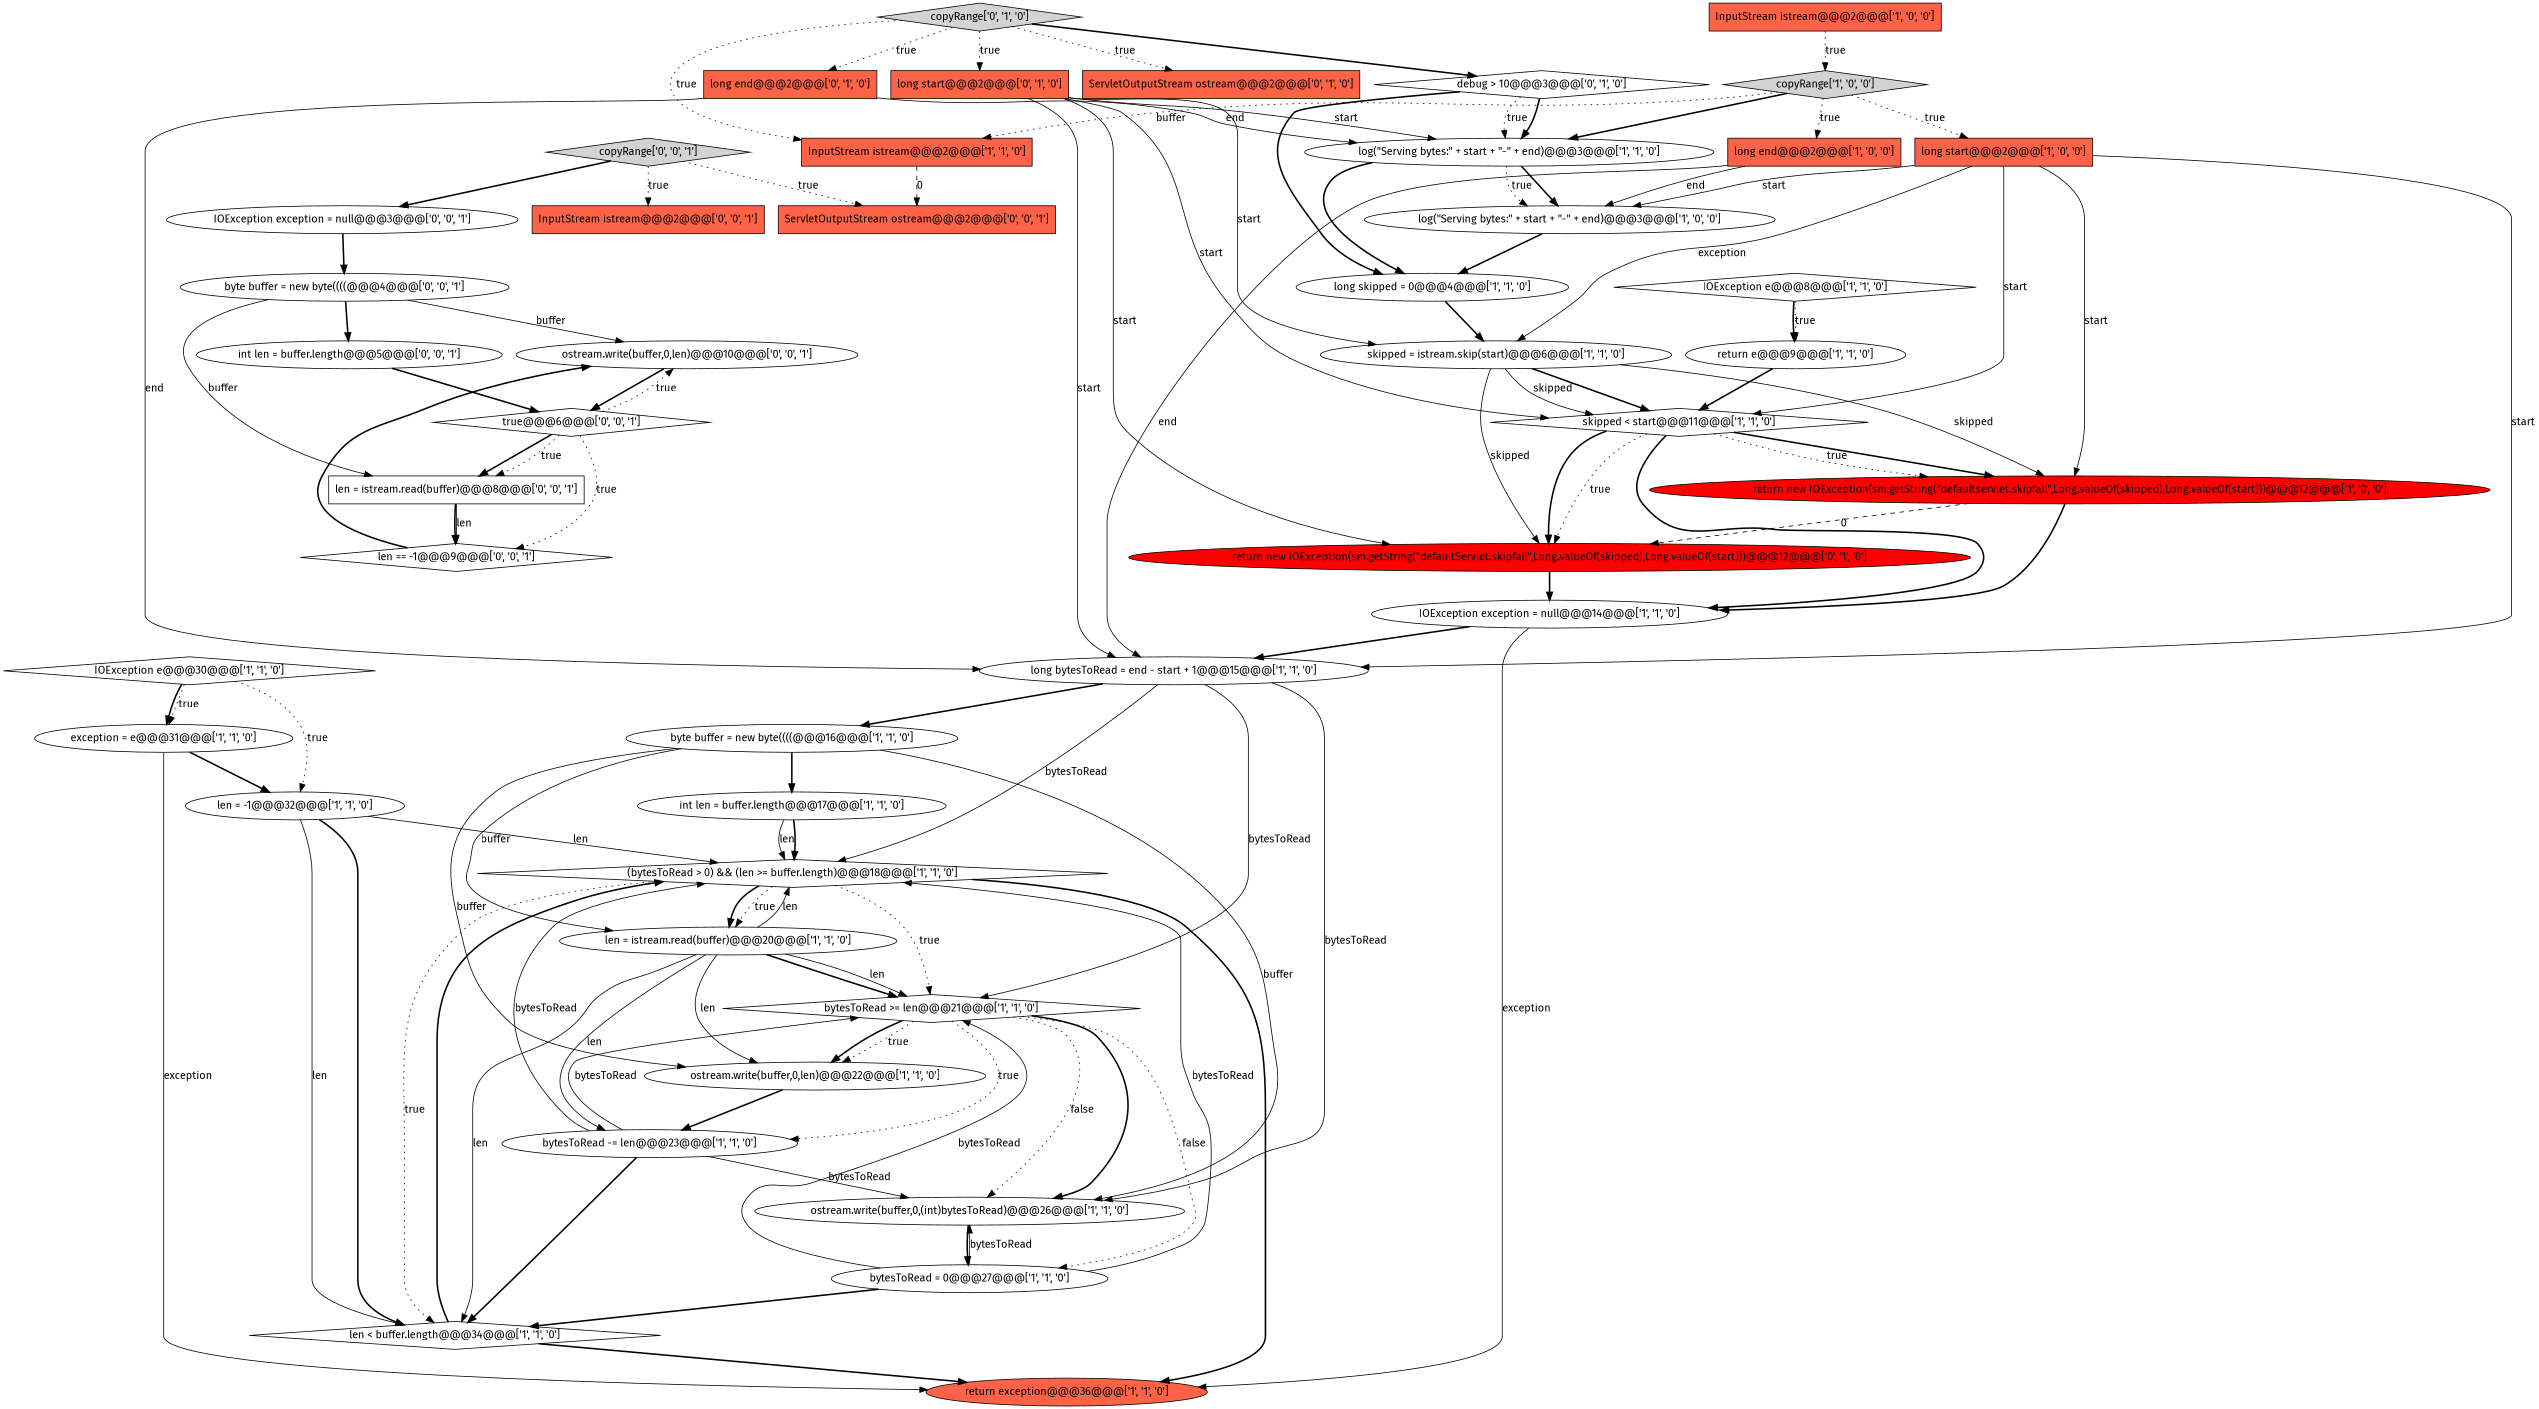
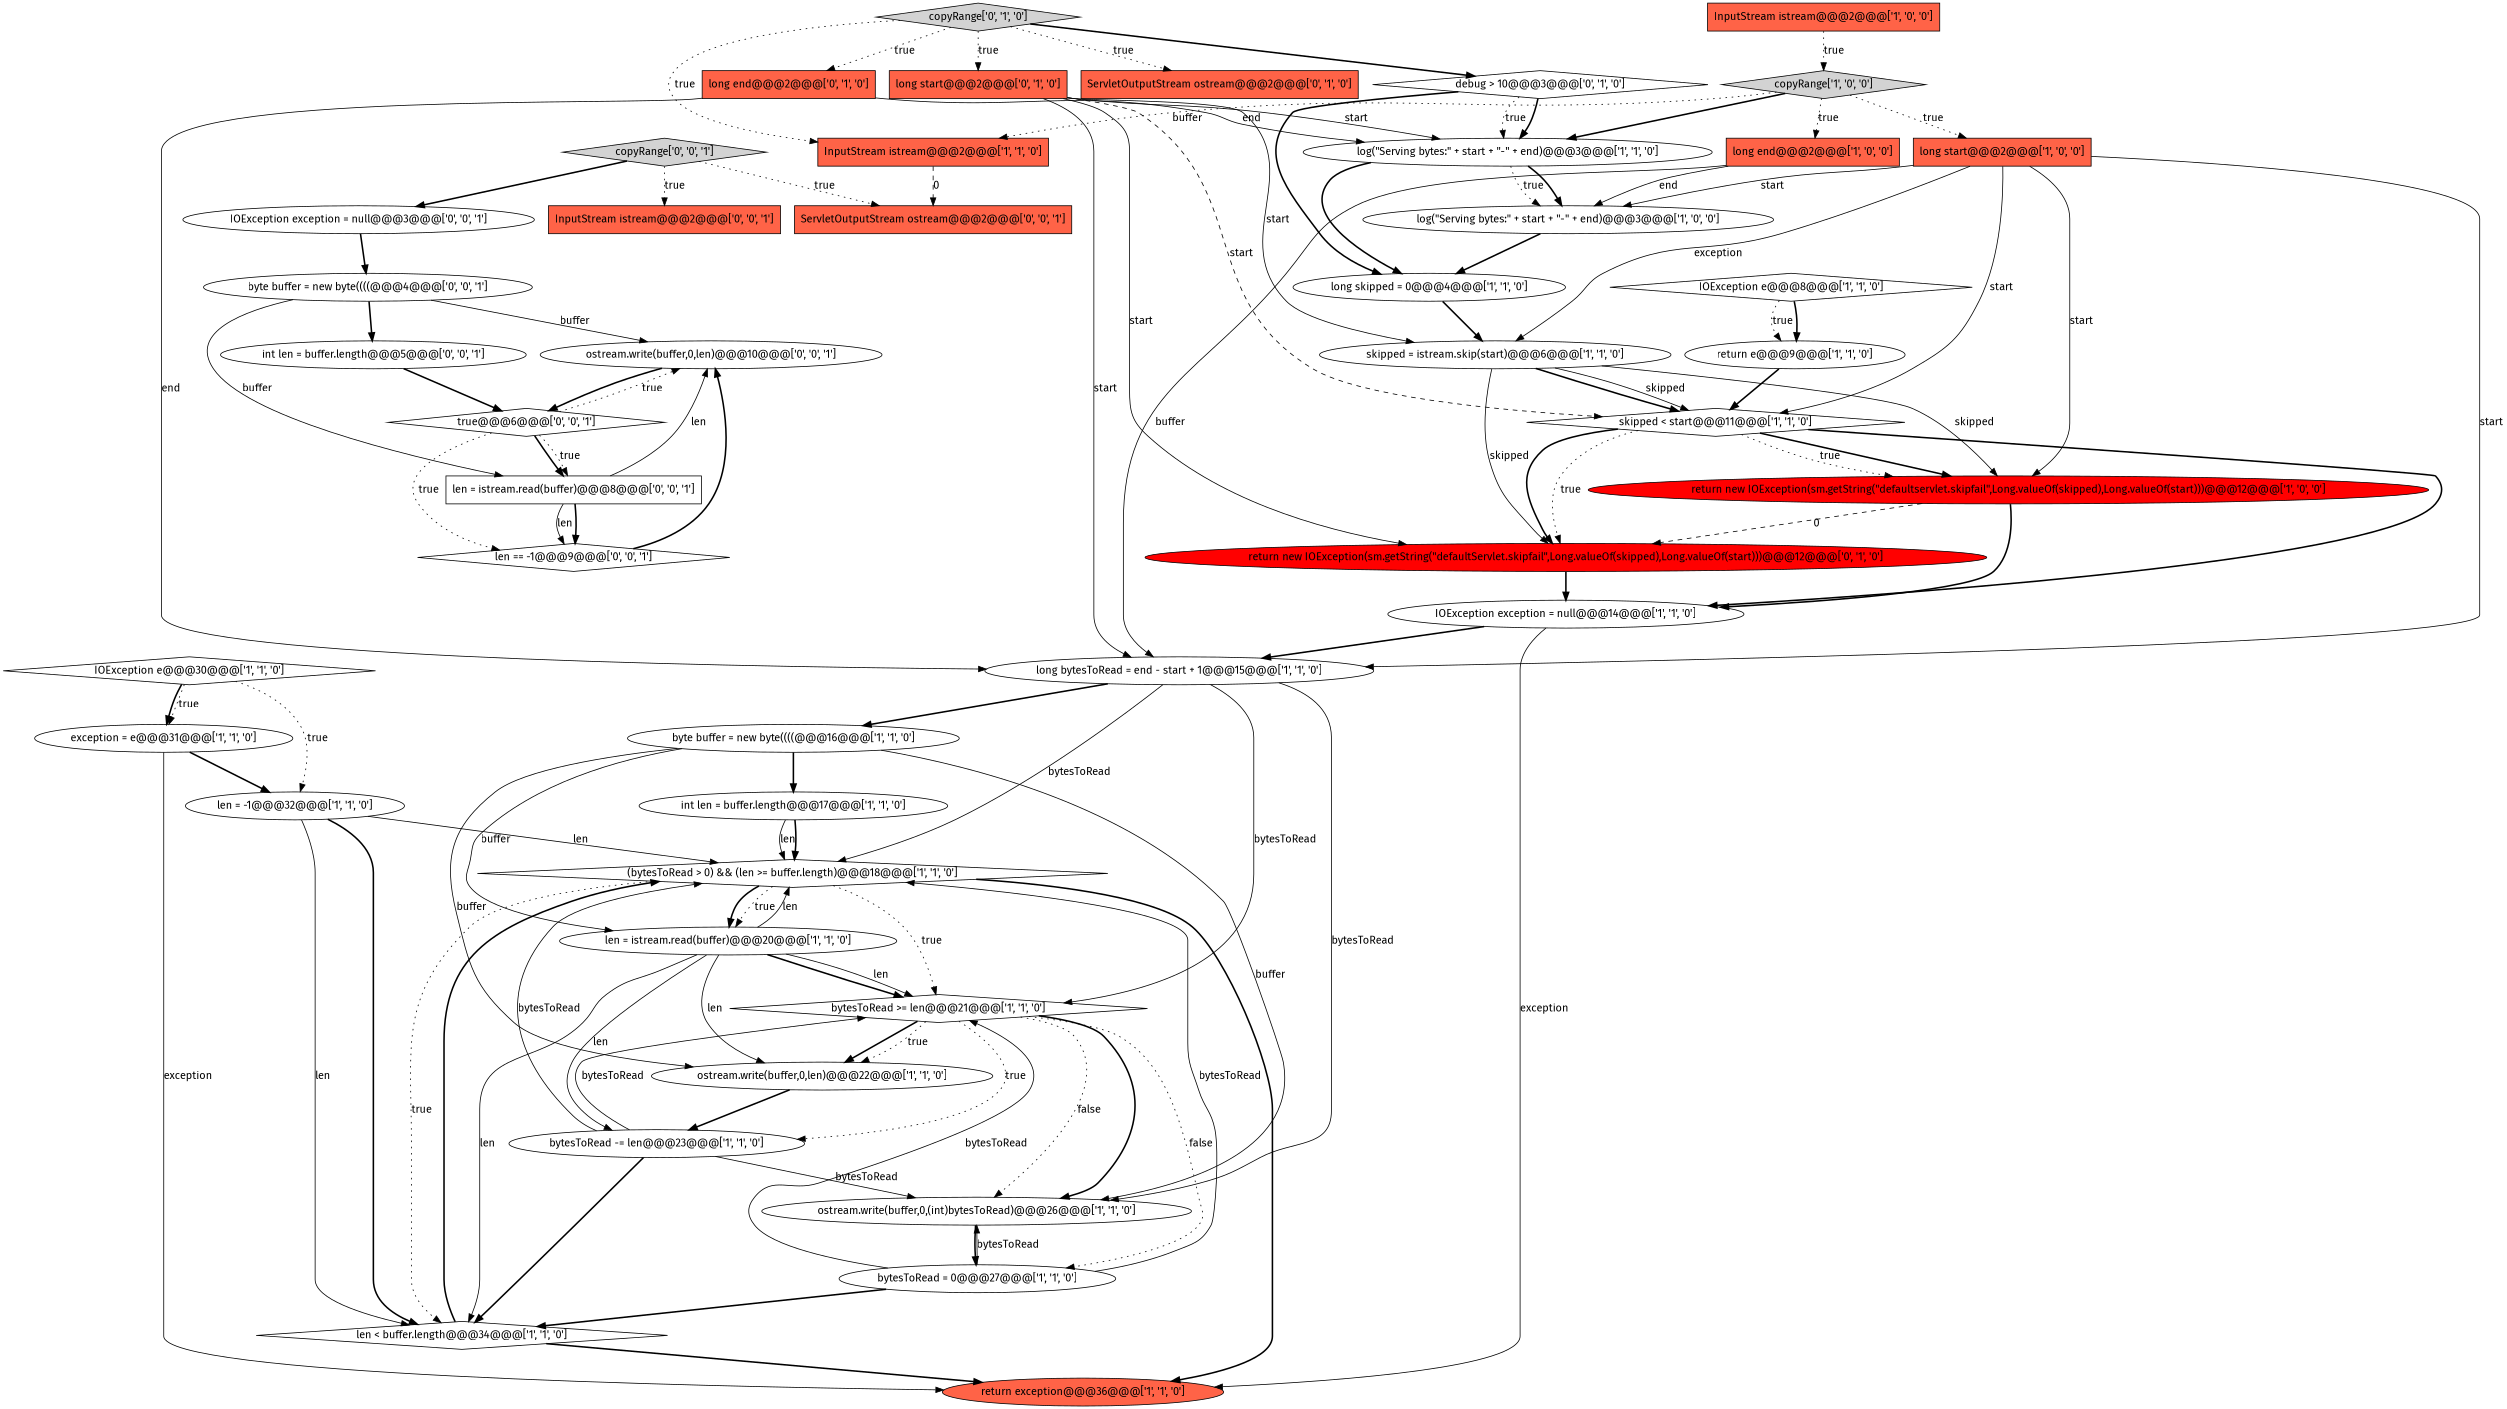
(1248, 326) -> (1273, 336)
(1168, 422) -> (1170, 422)
none -> (670, 438)
